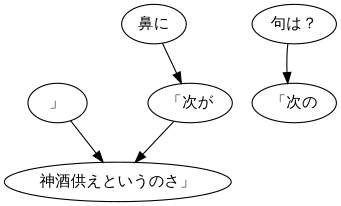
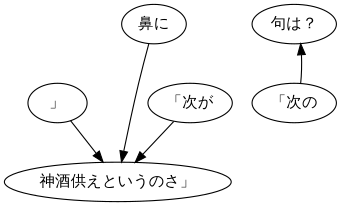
(170, 58) -> (135, 97)
(287, 58) -> (302, 69)
